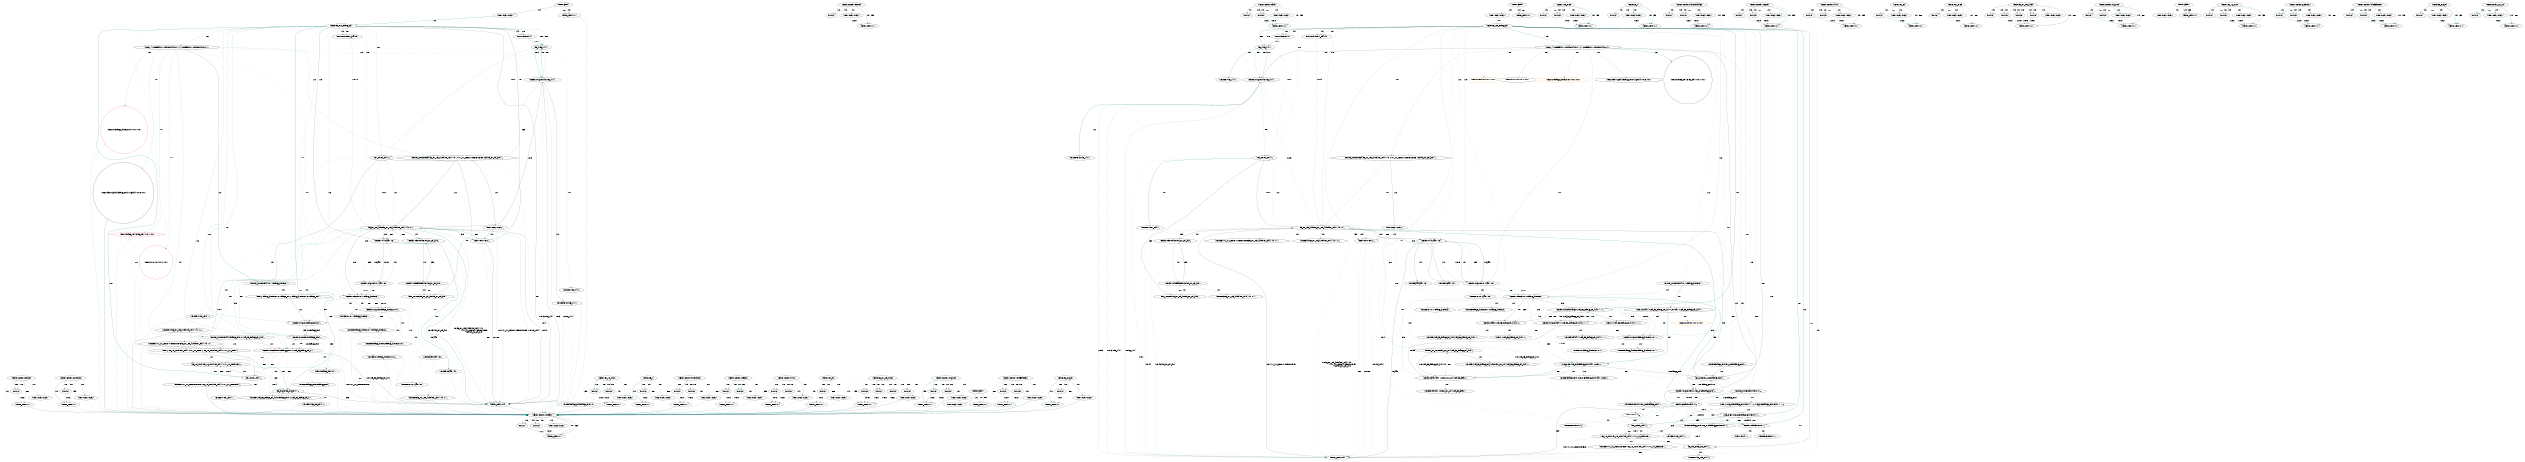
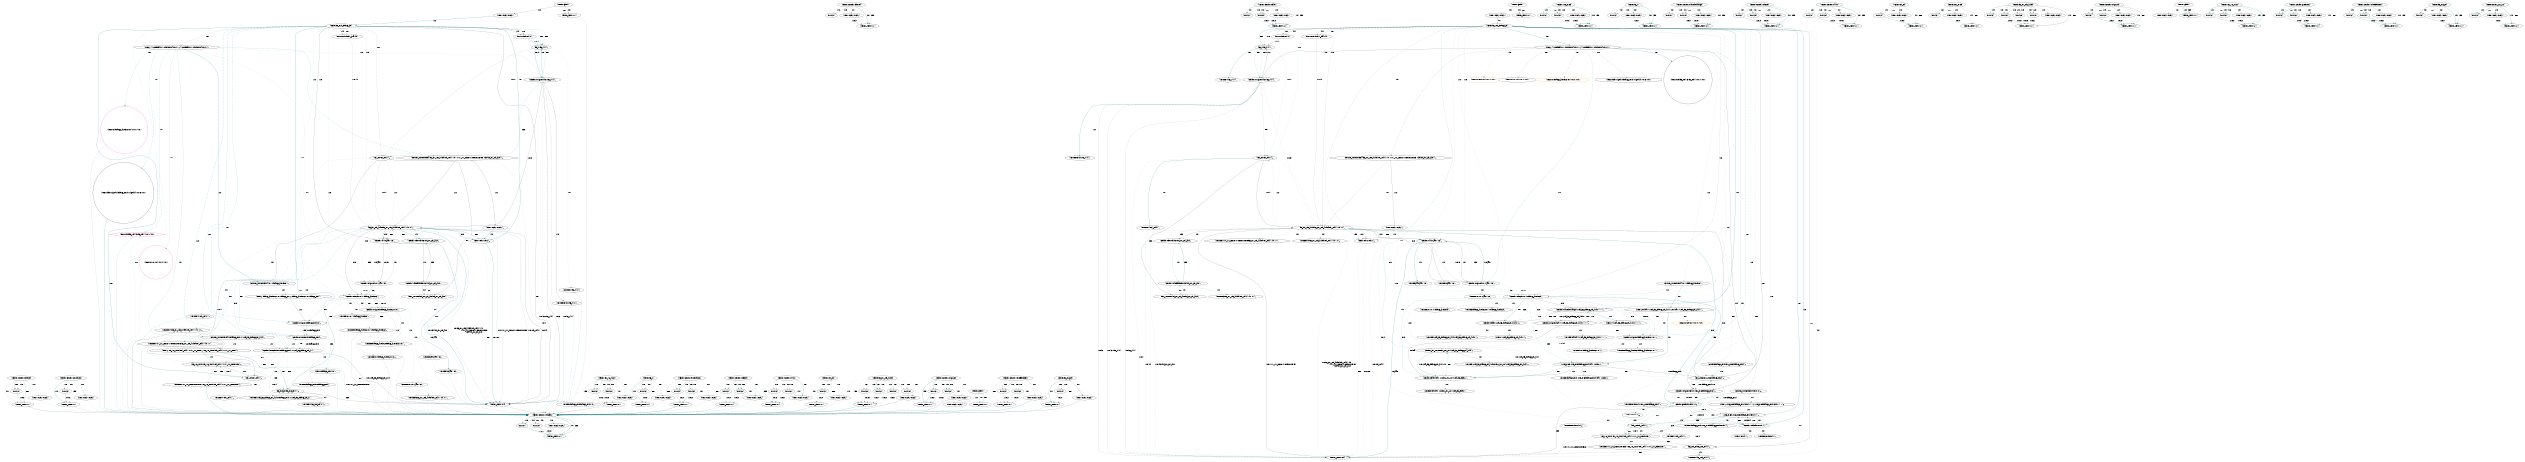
none -> (1756, 419)
